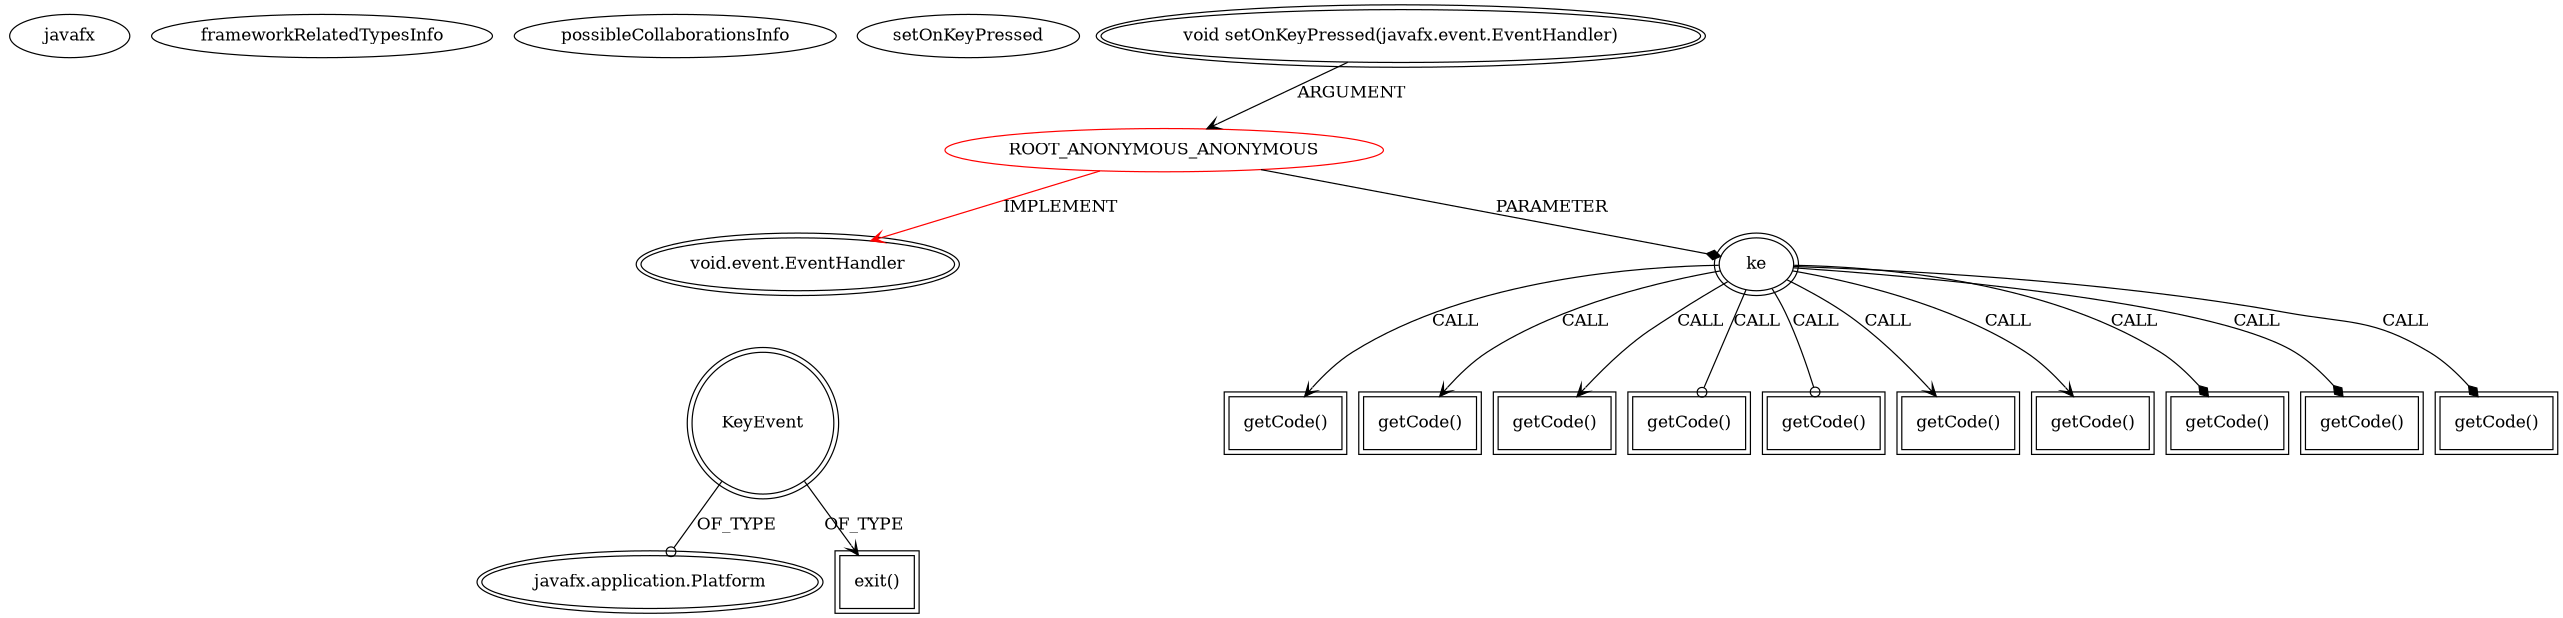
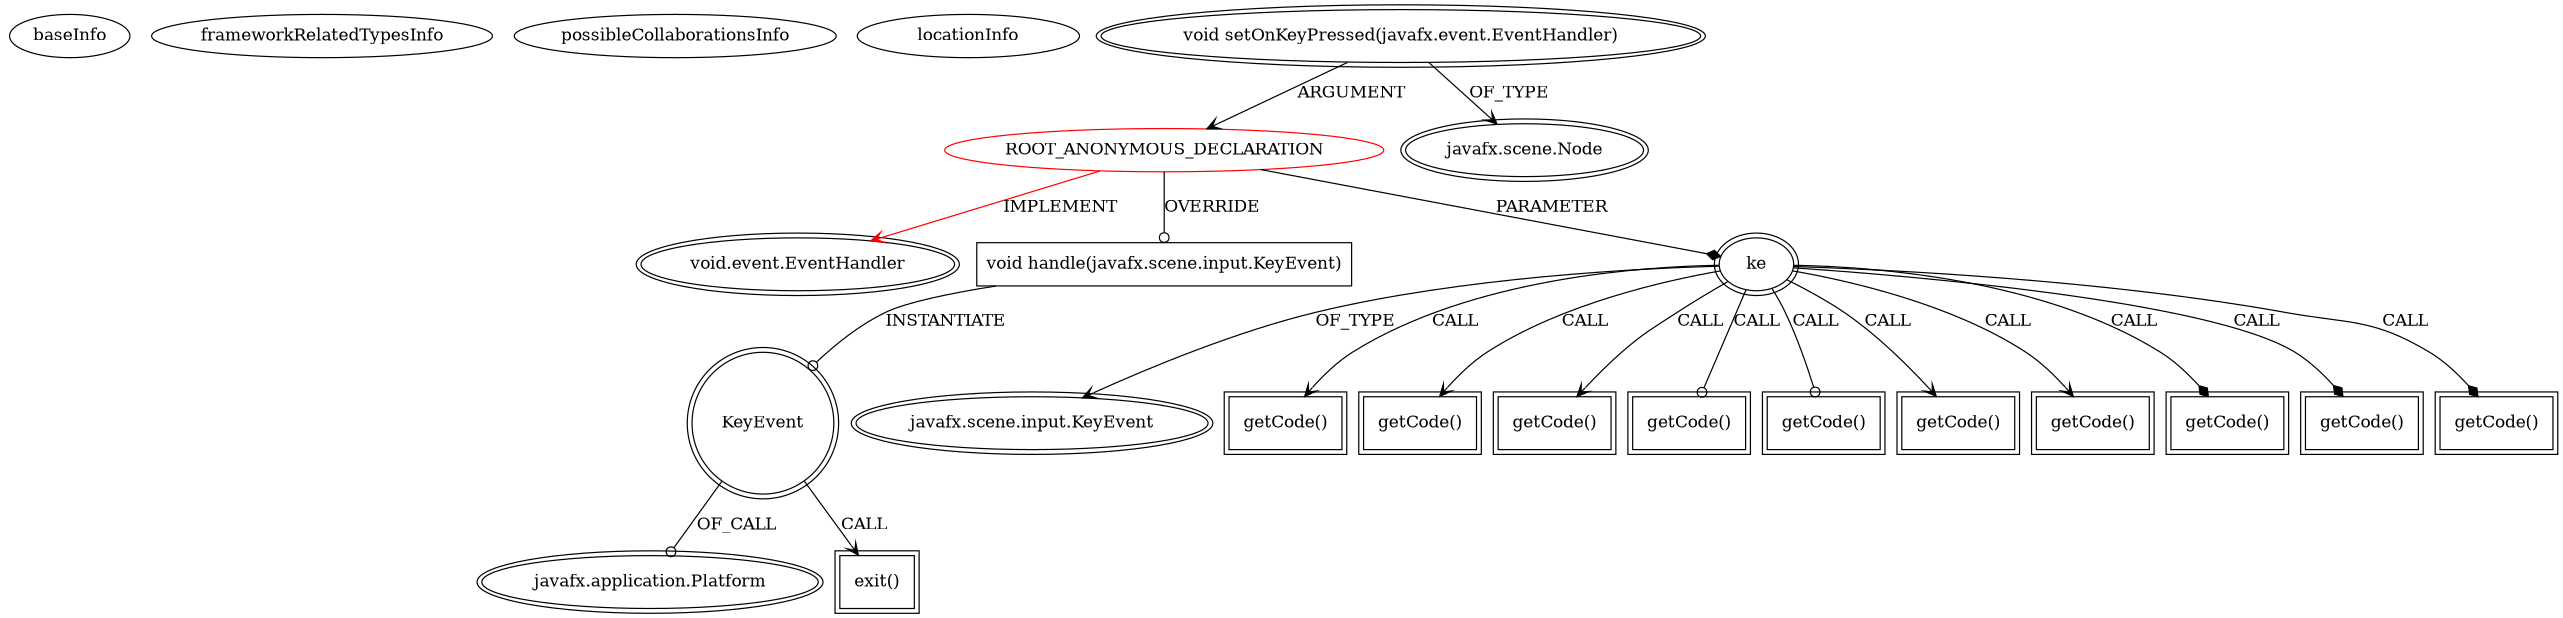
(70, 36) -> (70, 36)
(968, 36) -> (968, 36)
(1164, 150) -> (1164, 150)
none -> (1525, 150)
none -> (1164, 264)
none -> (1032, 423)
(737, 525) -> (737, 525)
(864, 525) -> (864, 525)
